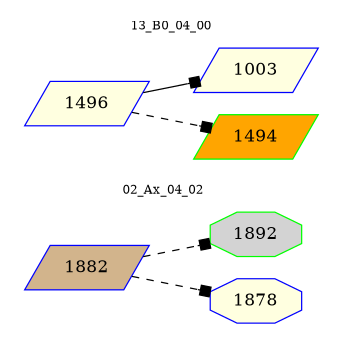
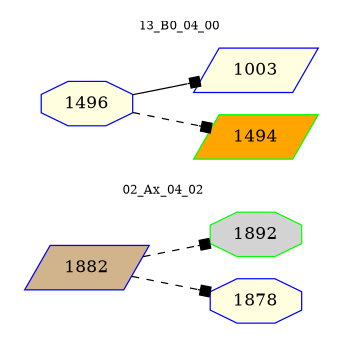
(87, 104) -> (87, 104)
